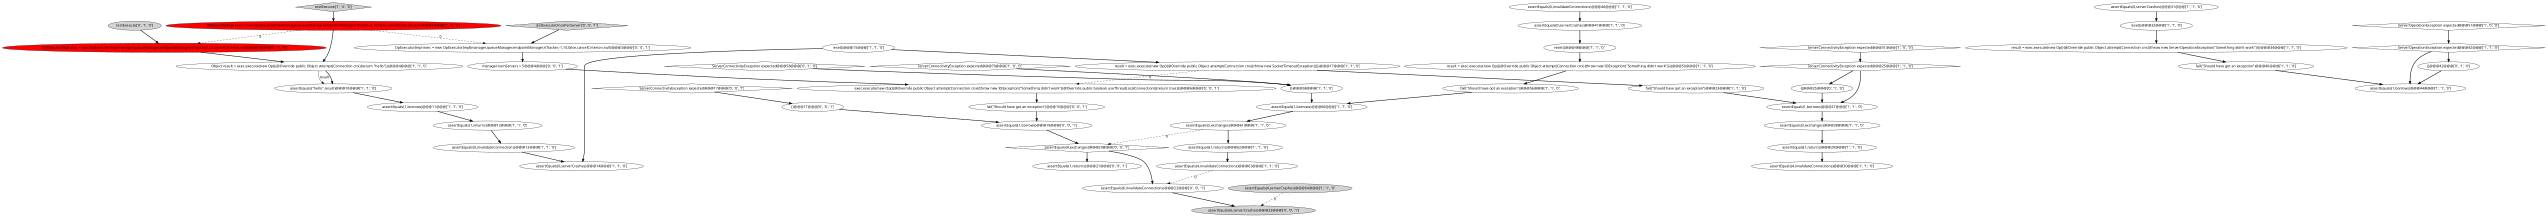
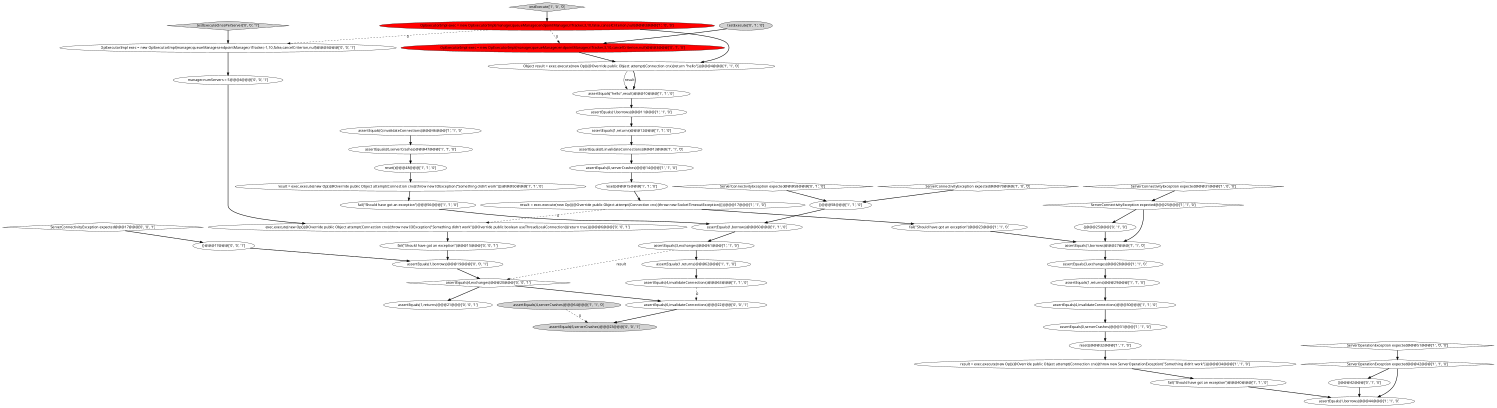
(656, 55) -> (631, 176)
(1167, 137) -> (621, 264)
none -> (1105, 315)
